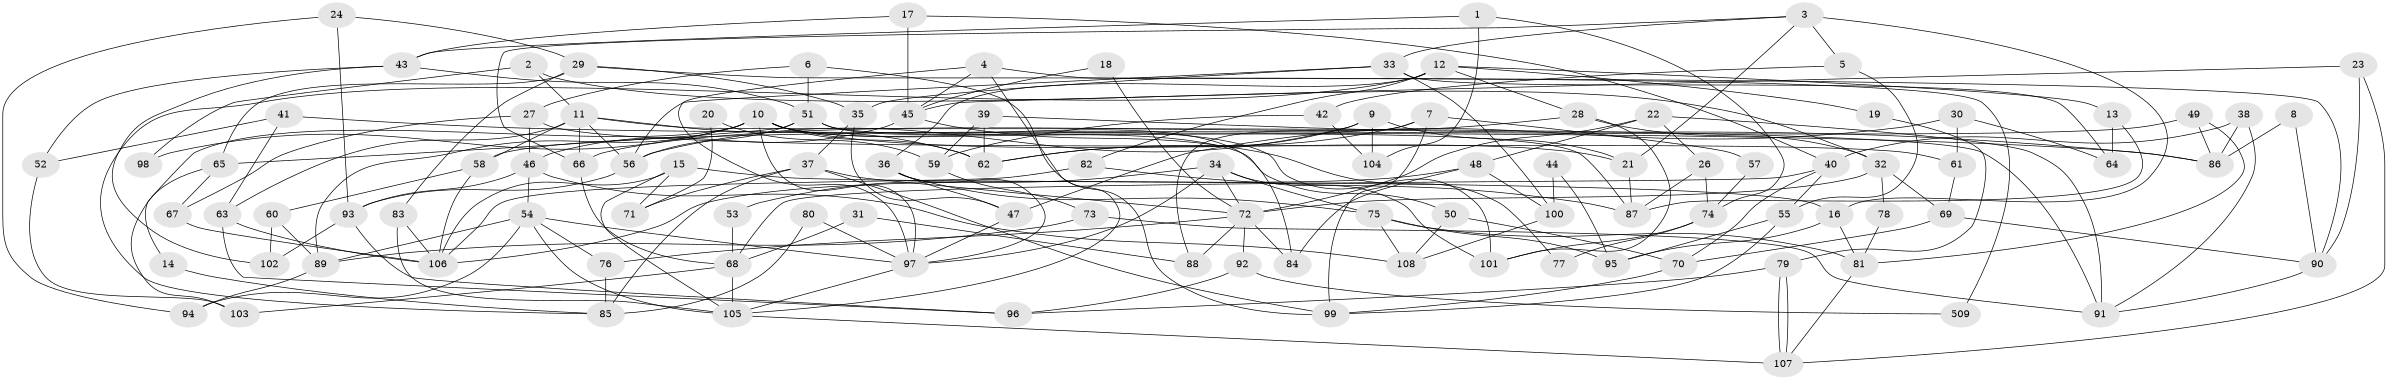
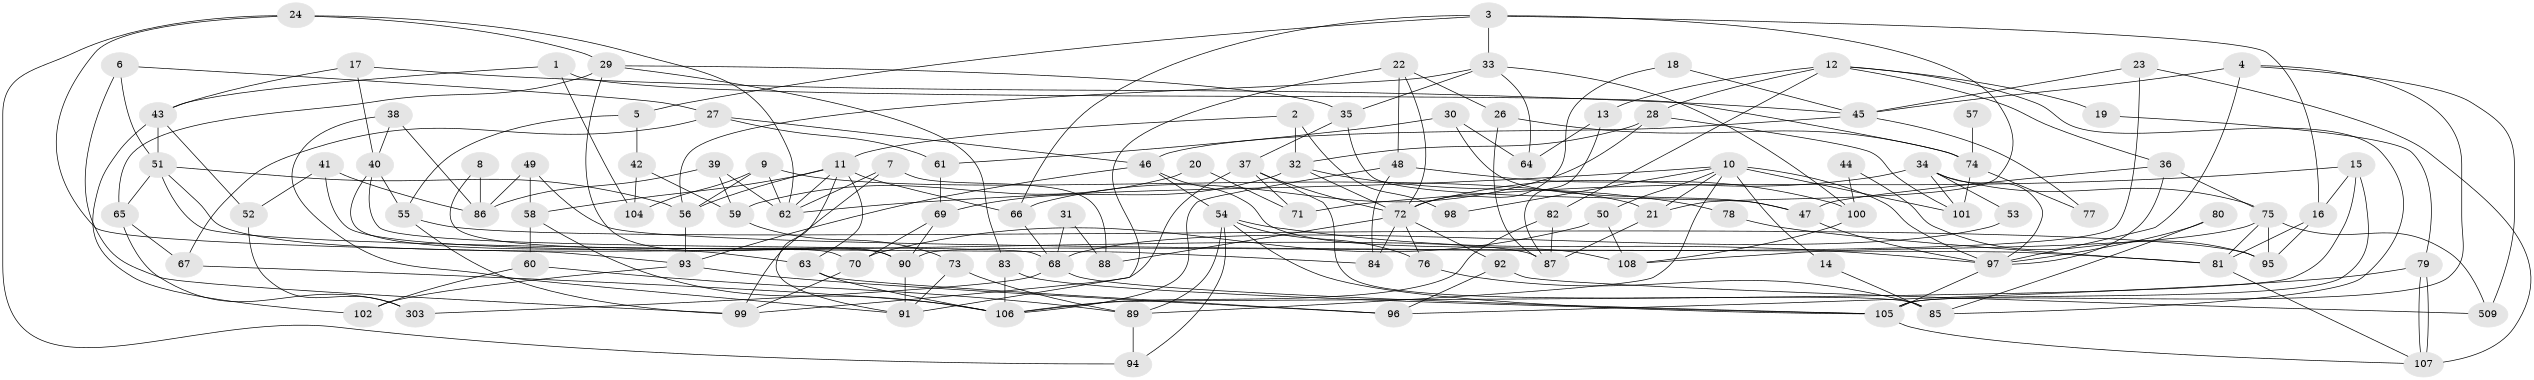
none -> (596, 44)
(1529, 126) -> none
none -> (2392, 233)
(240, 315) -> (415, 315)
